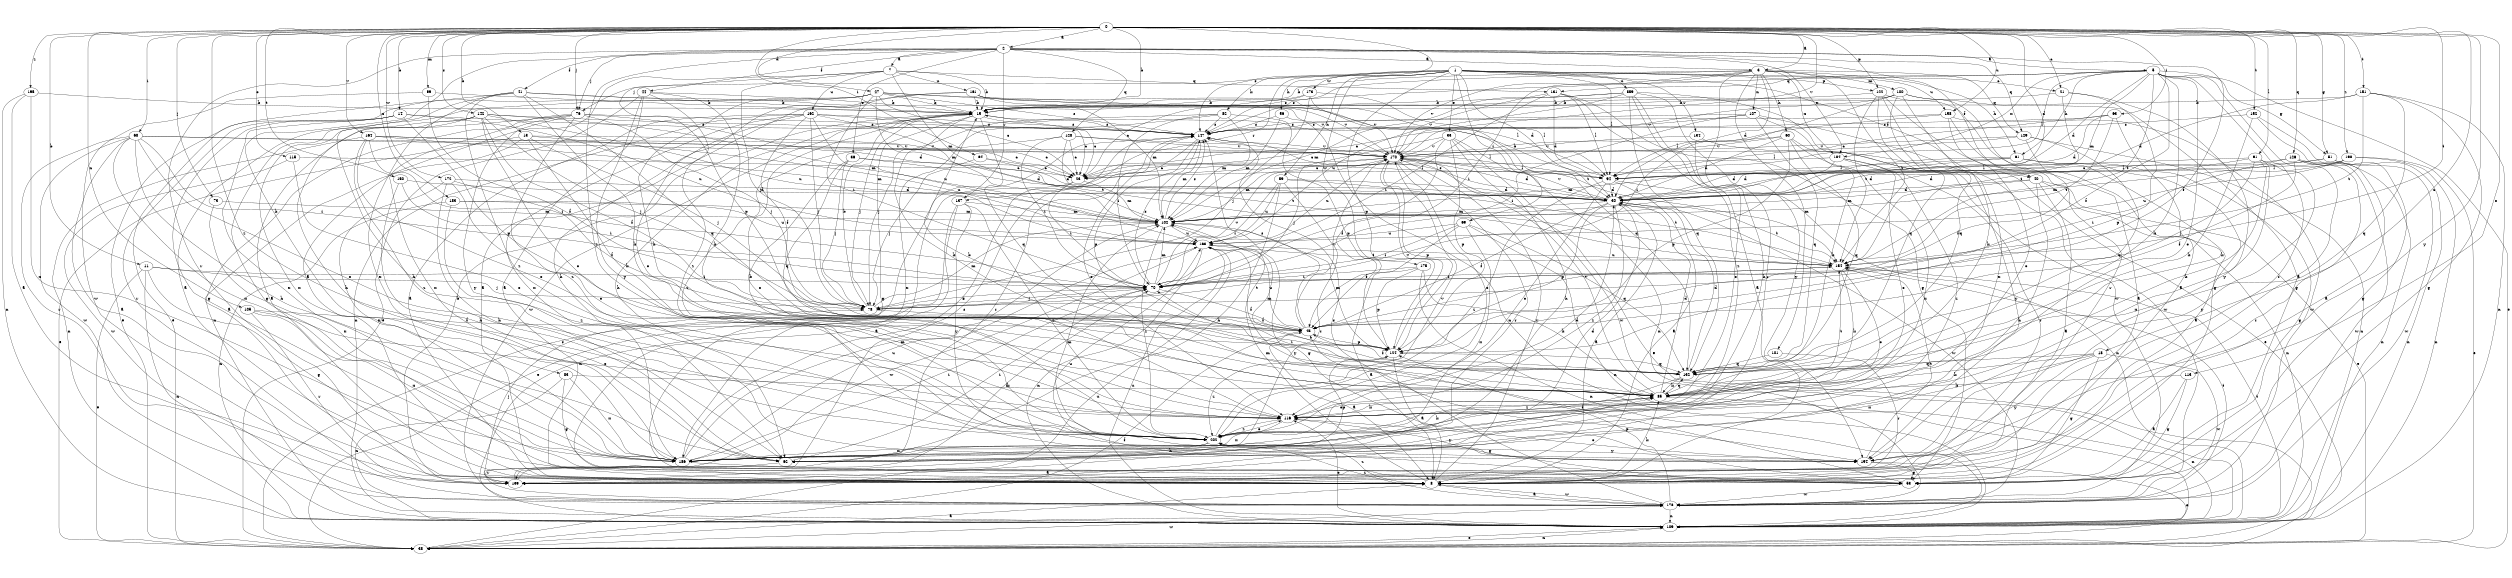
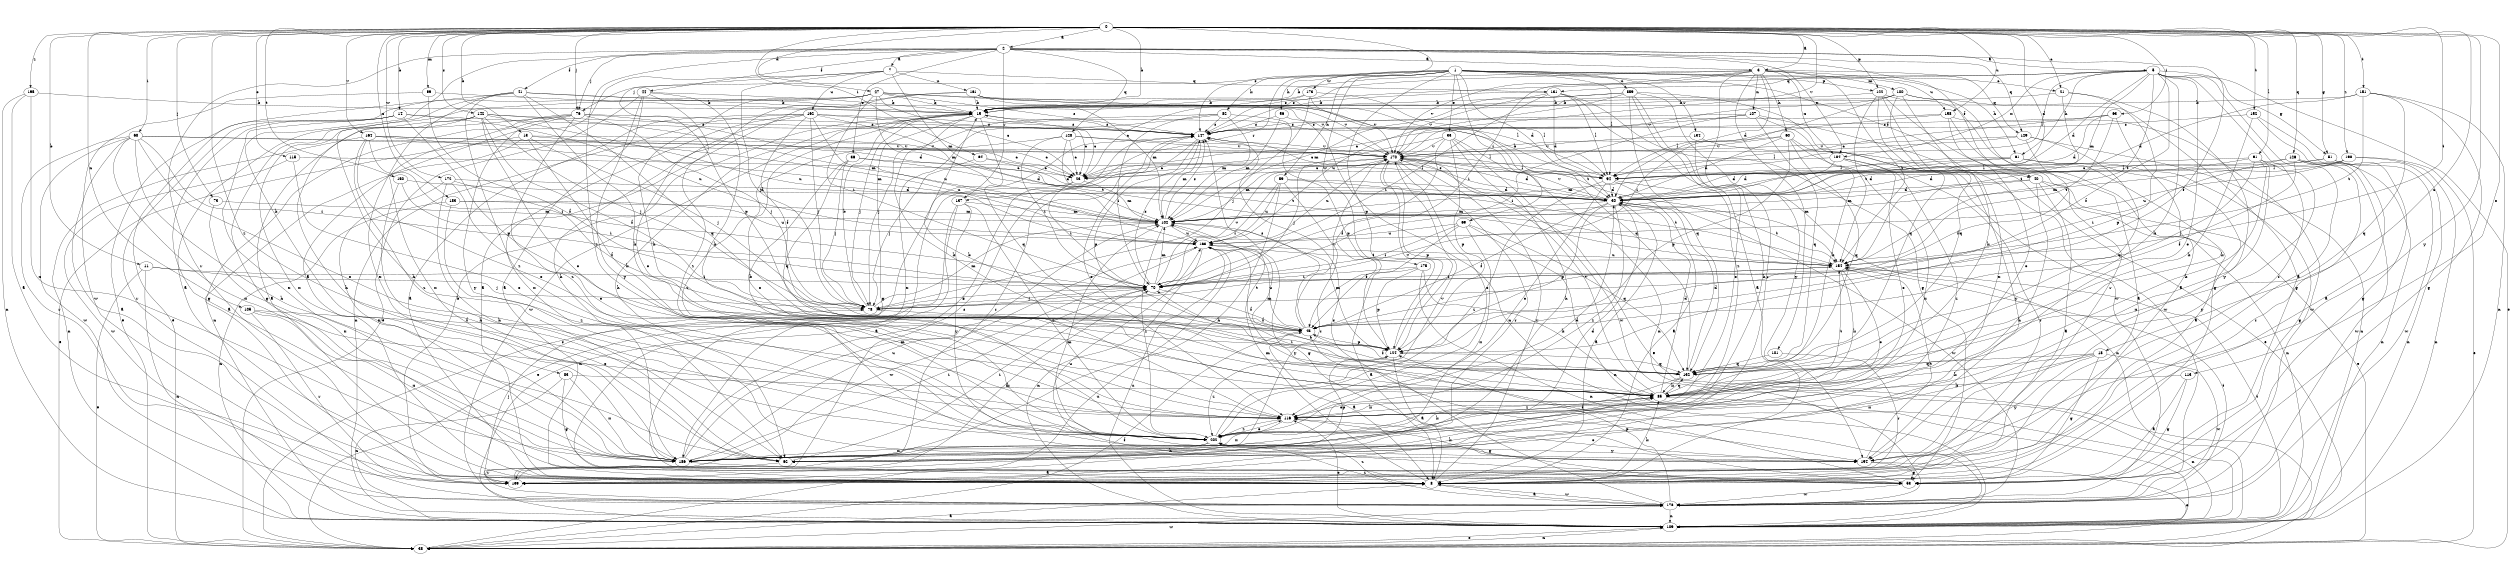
(951, 76) -> (1323, 101)
(1450, 440) -> (1450, 440)
(950, 476) -> none
